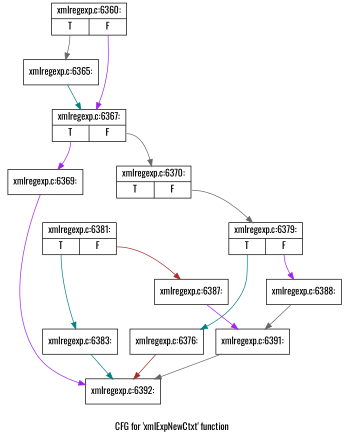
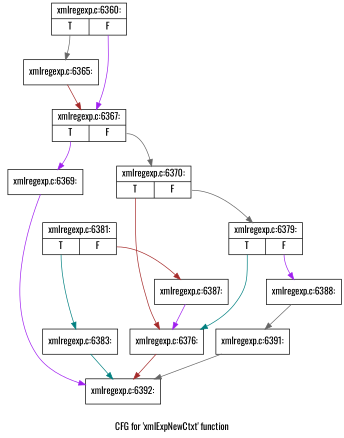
(73, 94) -> (73, 94)
none -> (138, 262)
(218, 314) -> (181, 314)
